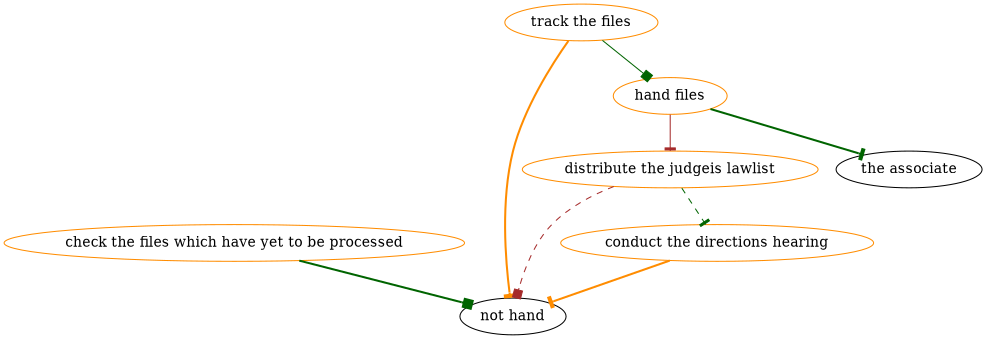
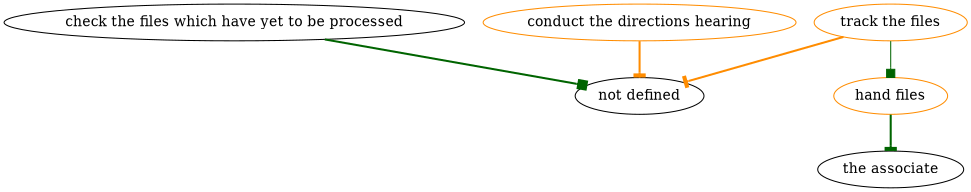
(670, 169) -> none
(234, 243) -> (234, 22)
(513, 316) -> (640, 96)
